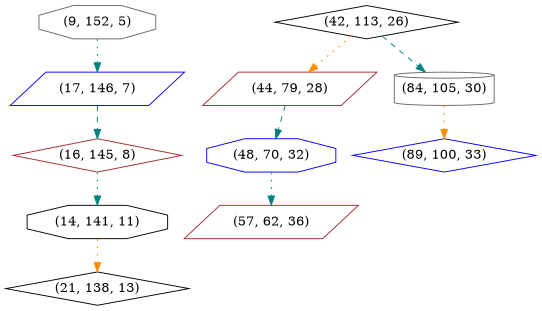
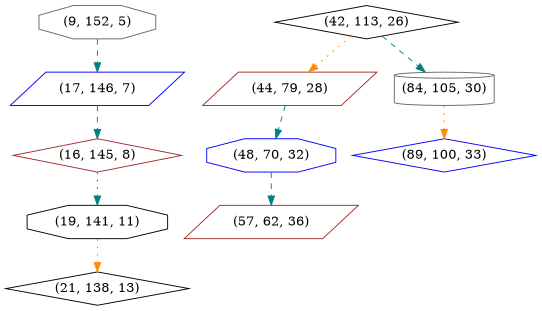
(97, 51) -> (97, 51)
(271, 184) -> (271, 184)
(97, 222) -> (97, 222)
